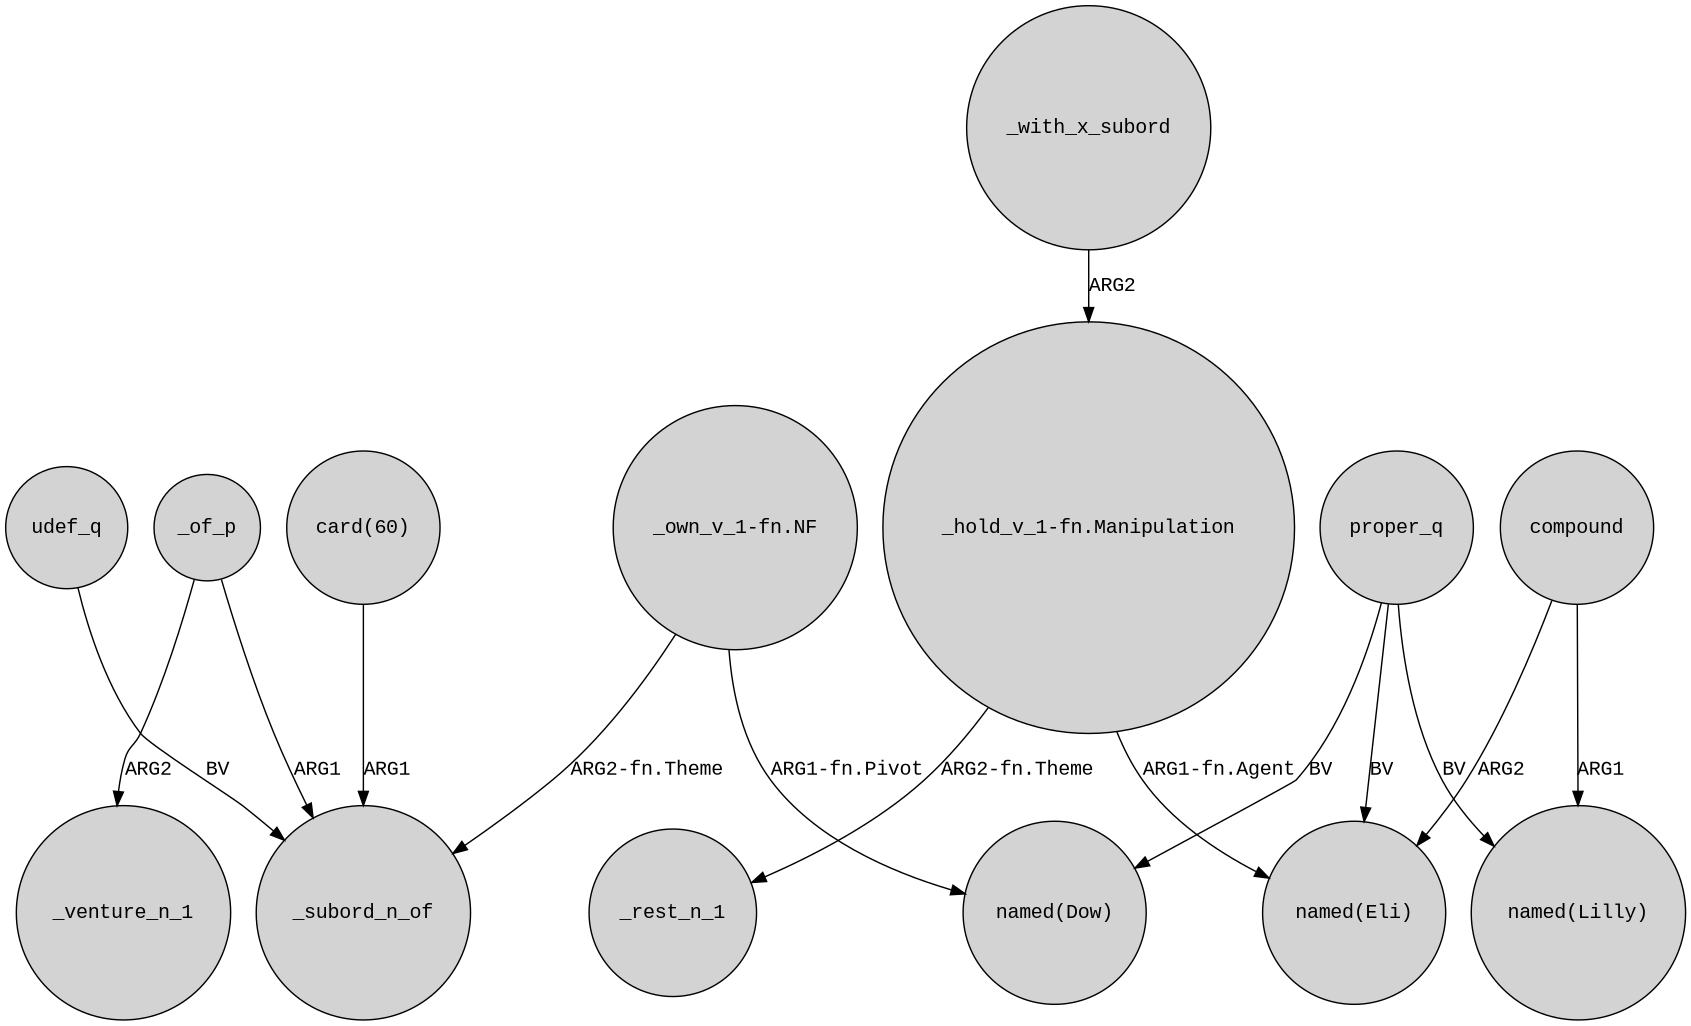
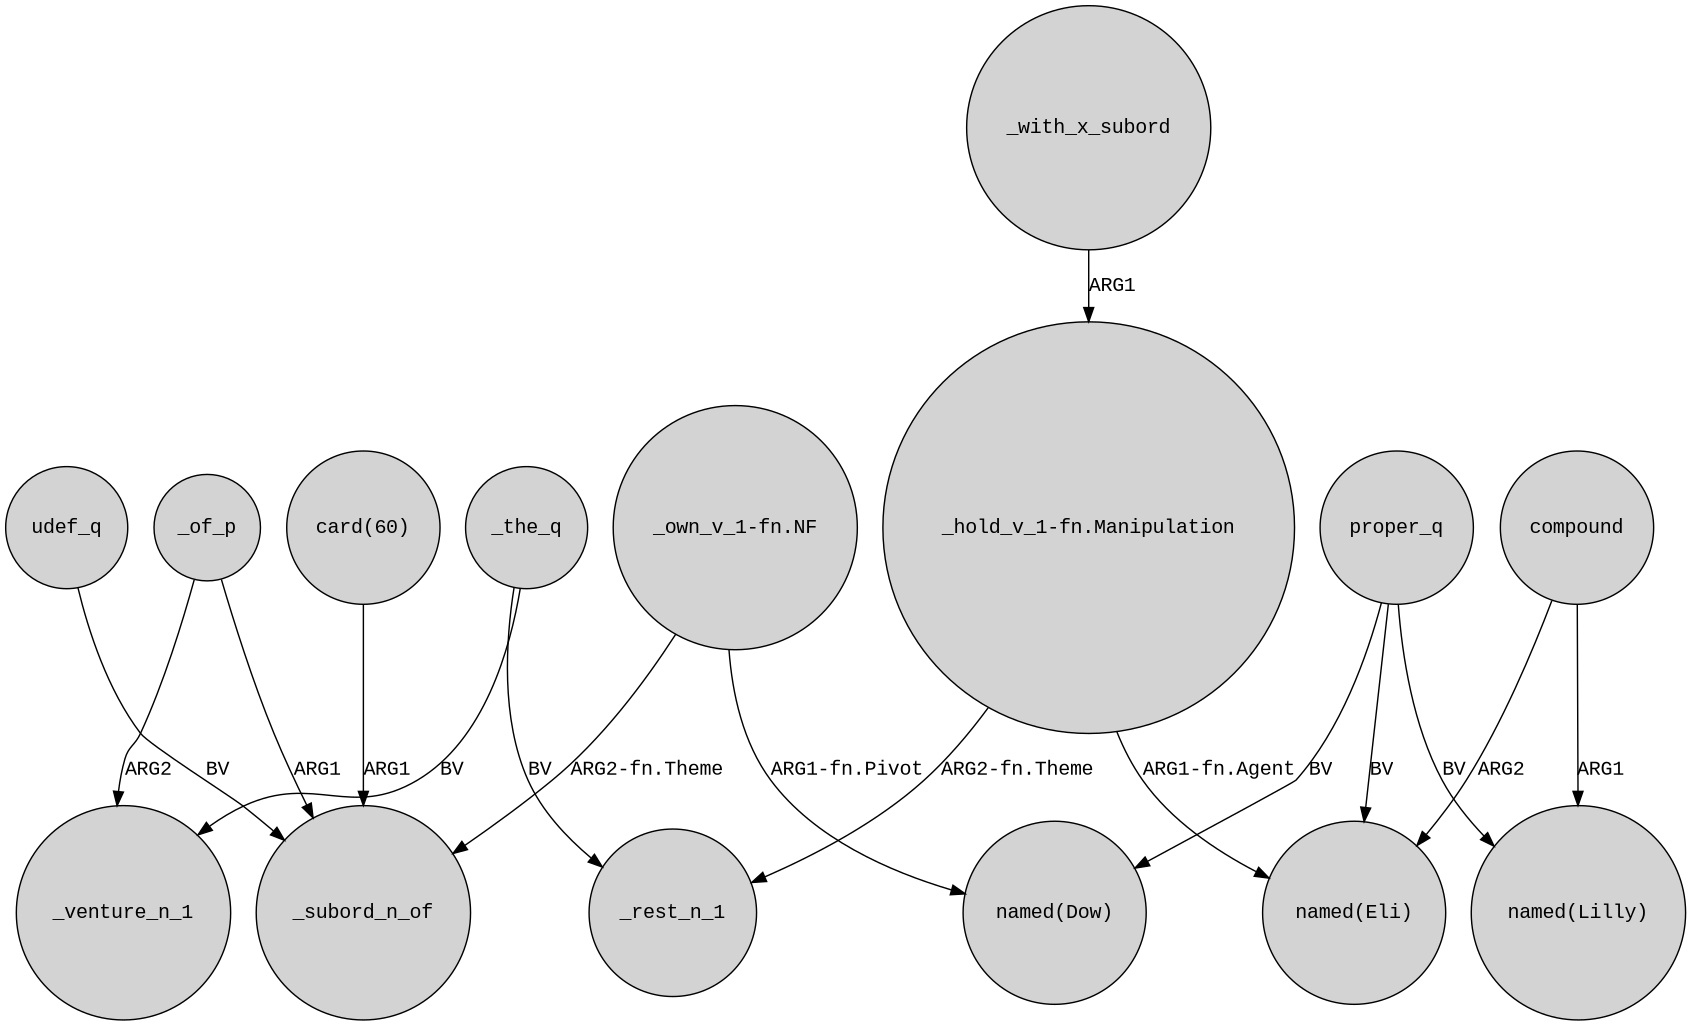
(1113, 286) -> (1113, 286)
none -> (527, 528)
